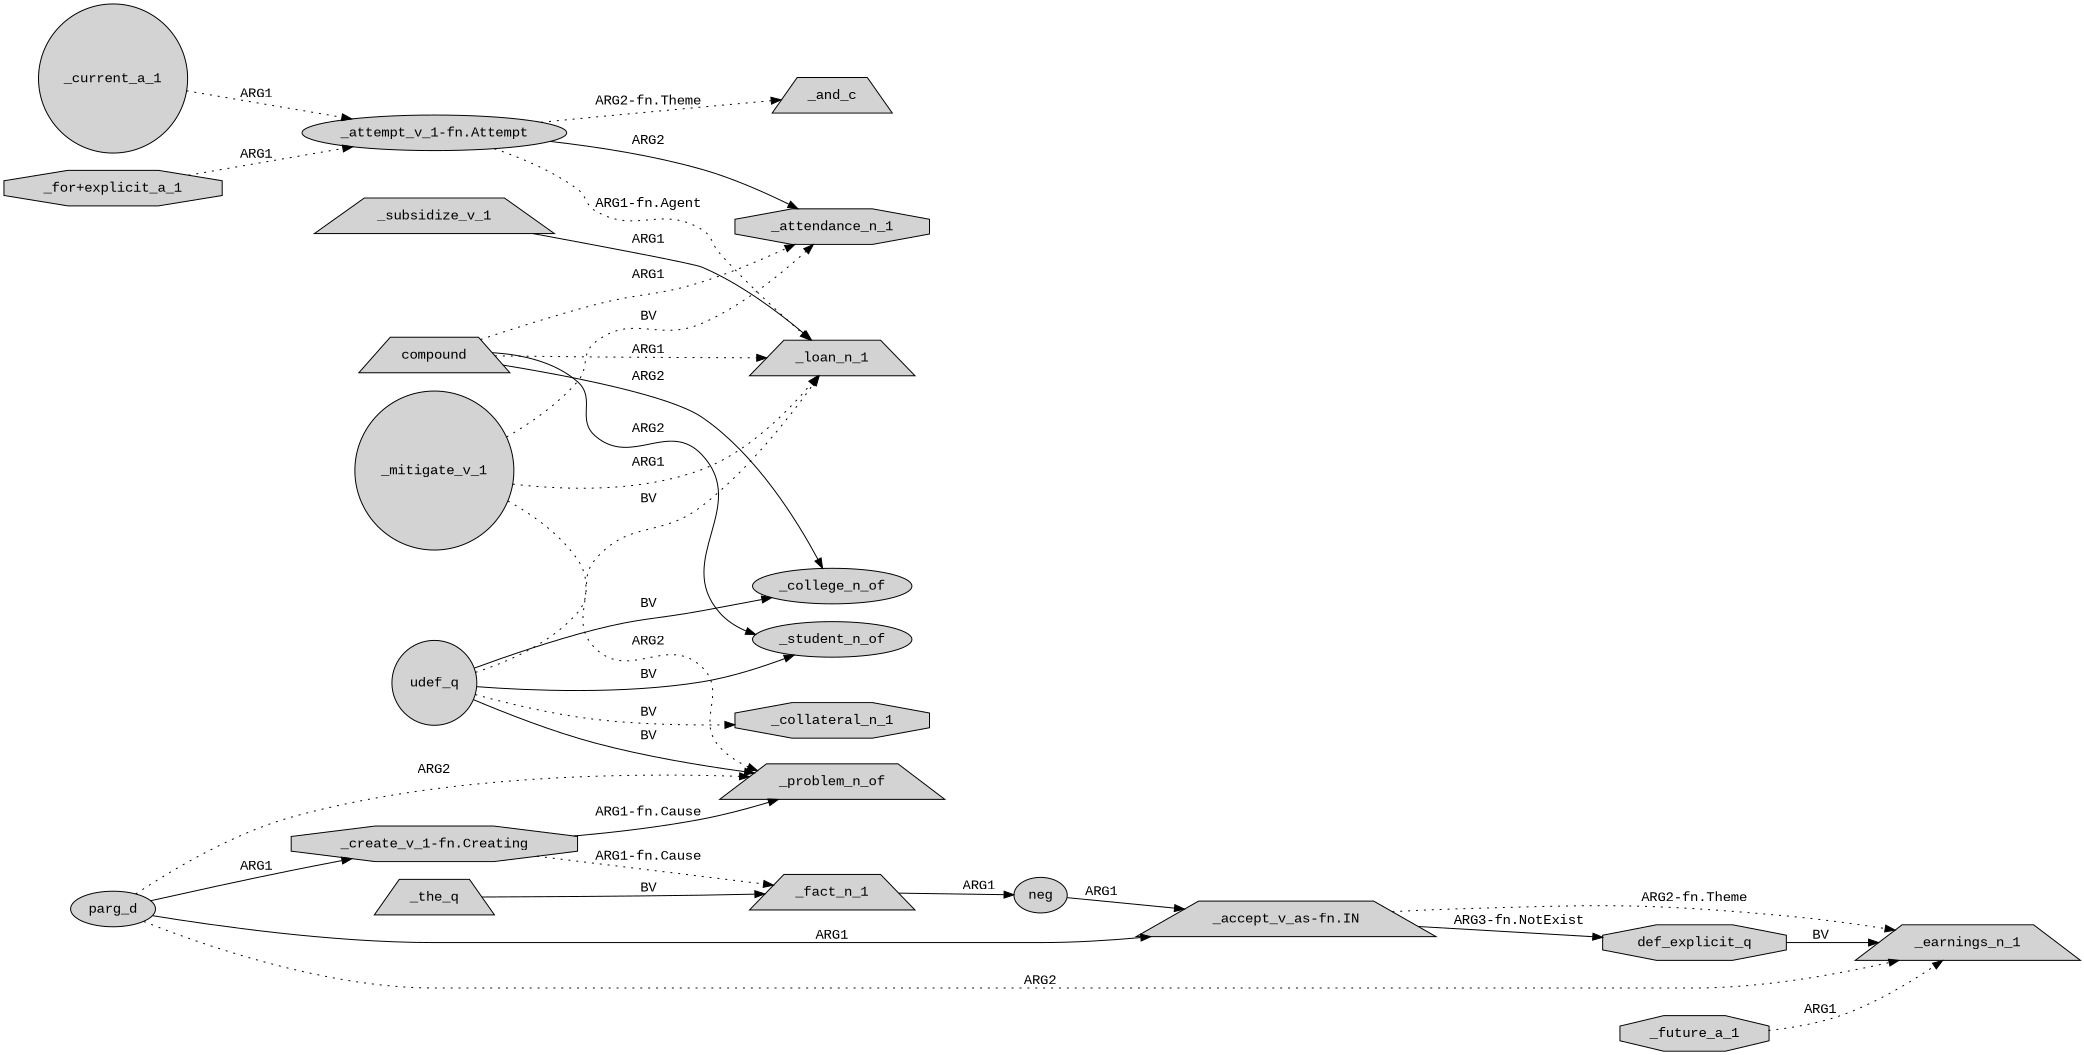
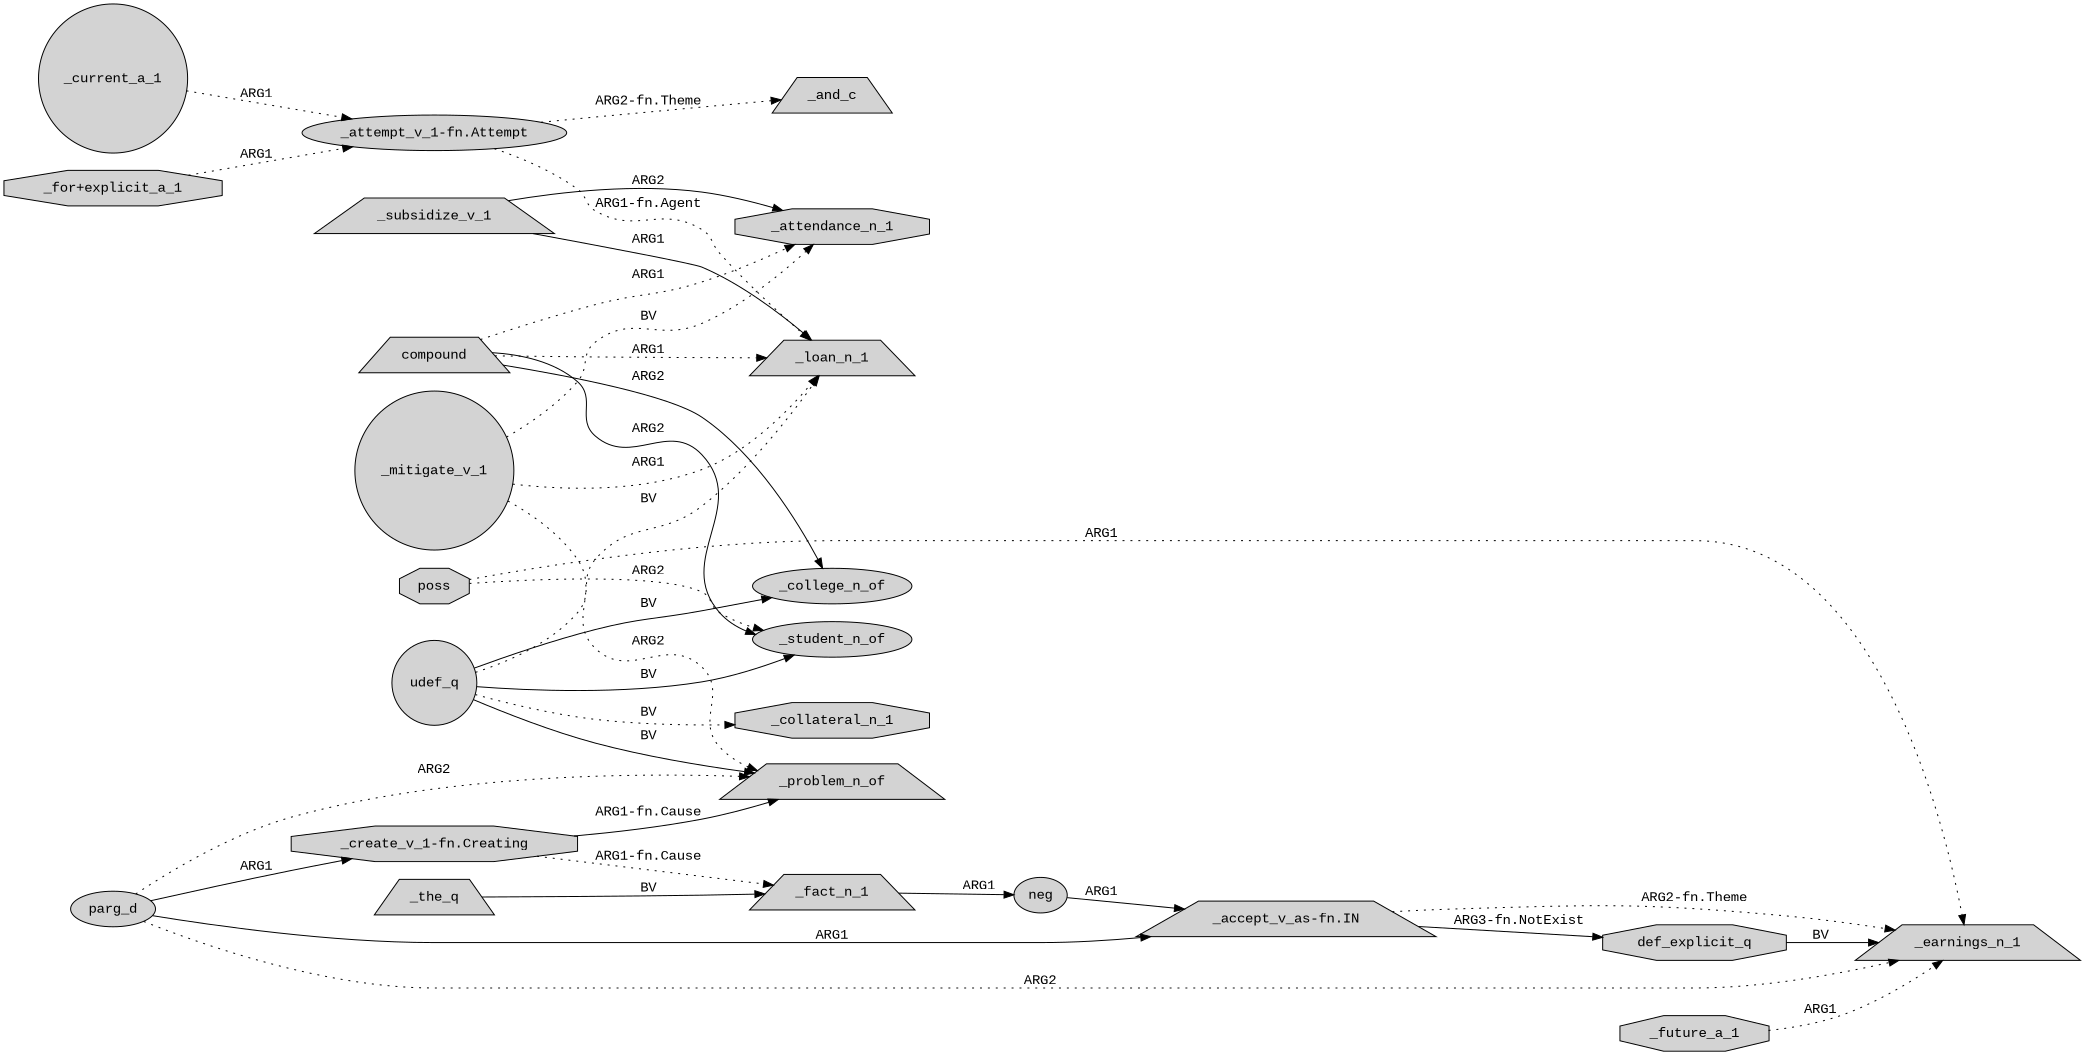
(673, 162) -> (641, 189)
none -> (434, 586)
